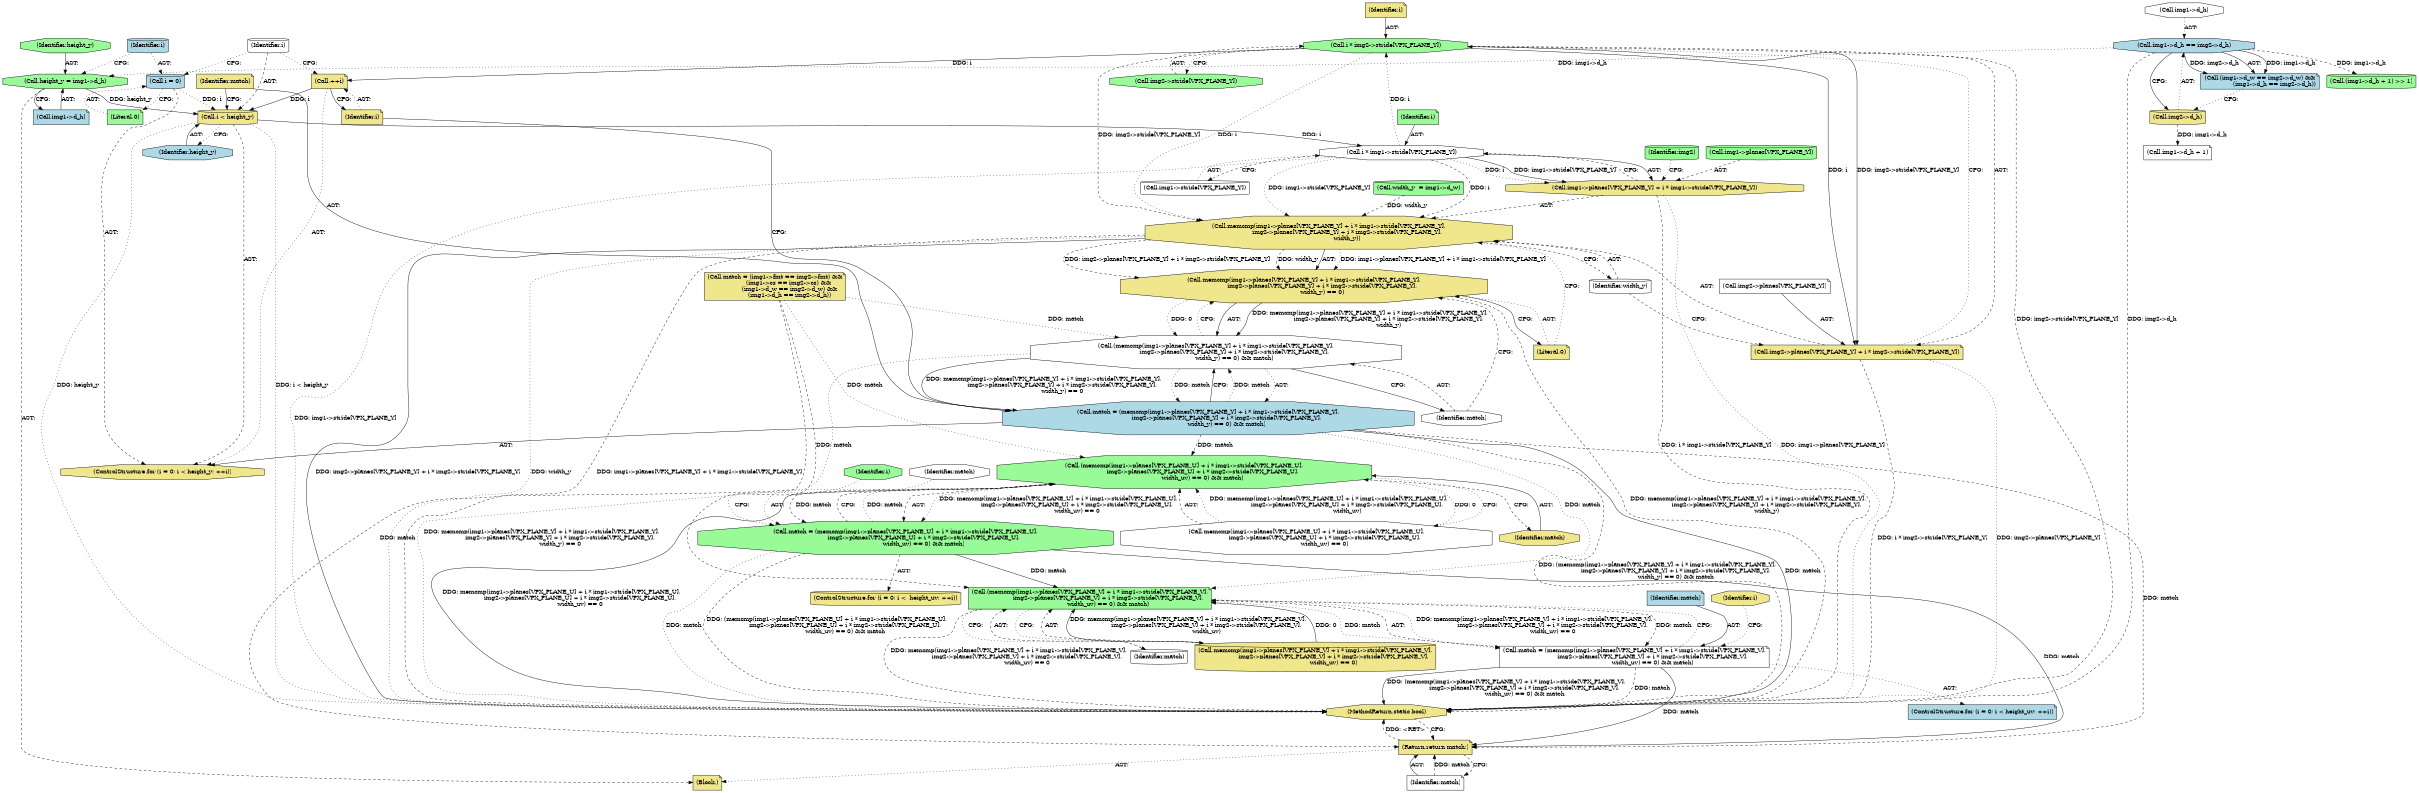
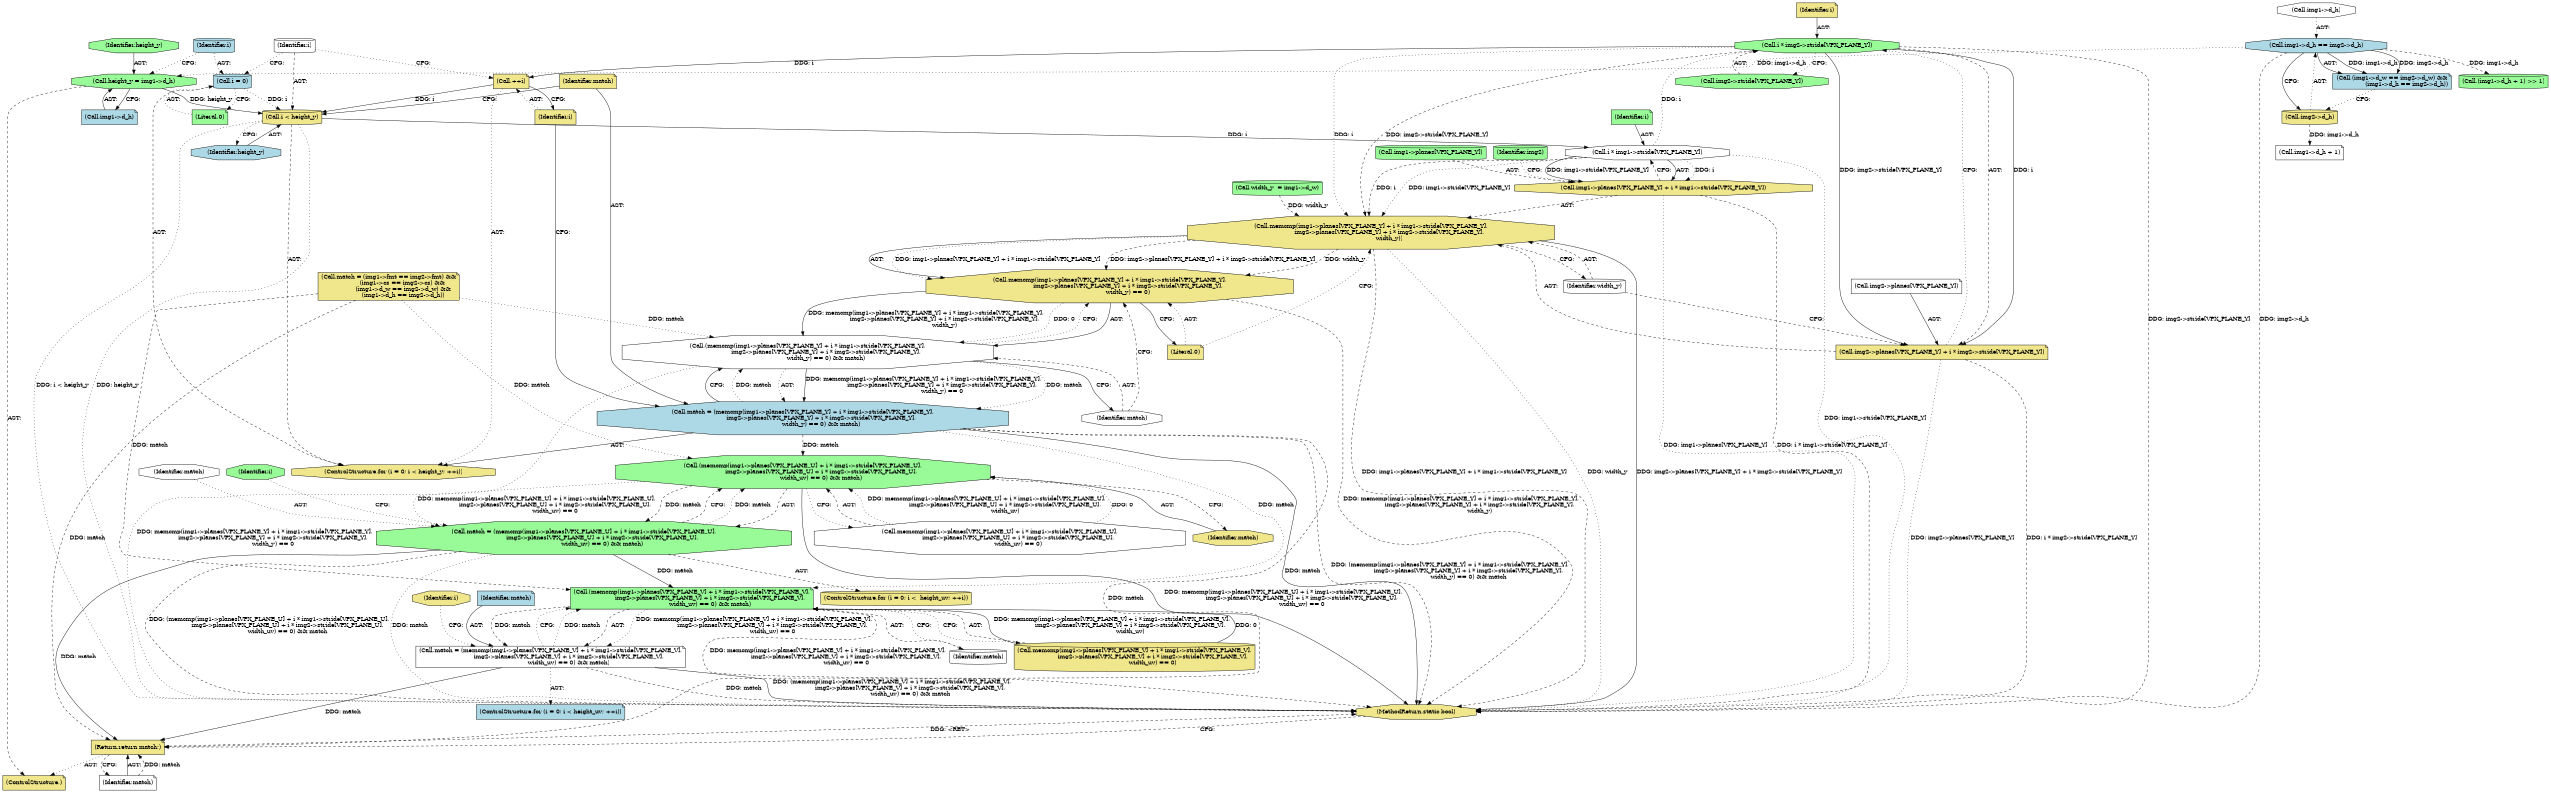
(1195, 188) -> none
(707, 783) -> (34, 783)
